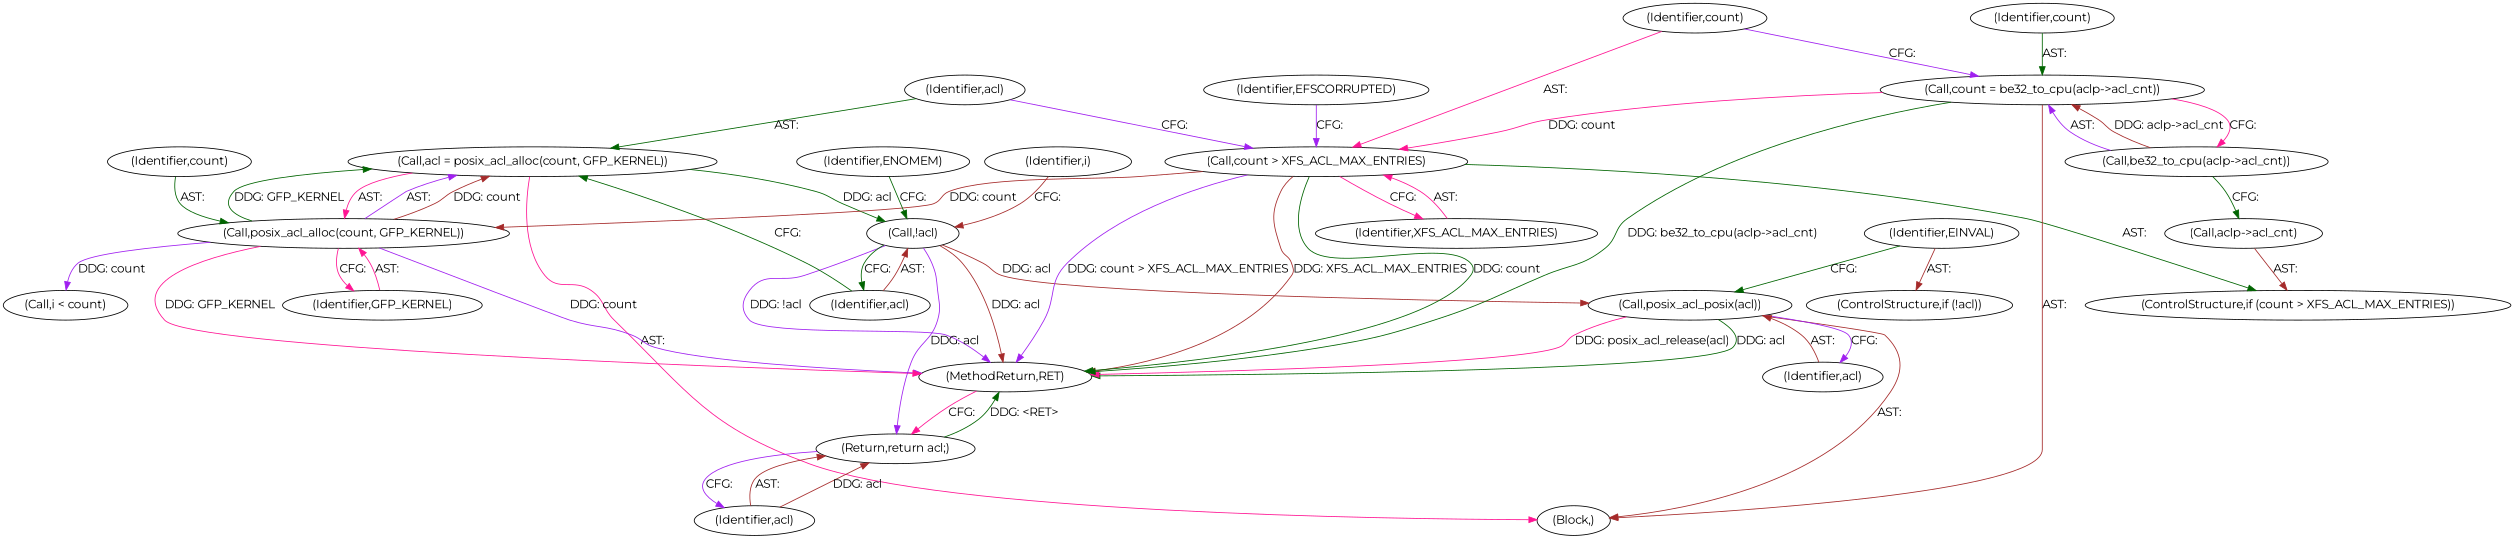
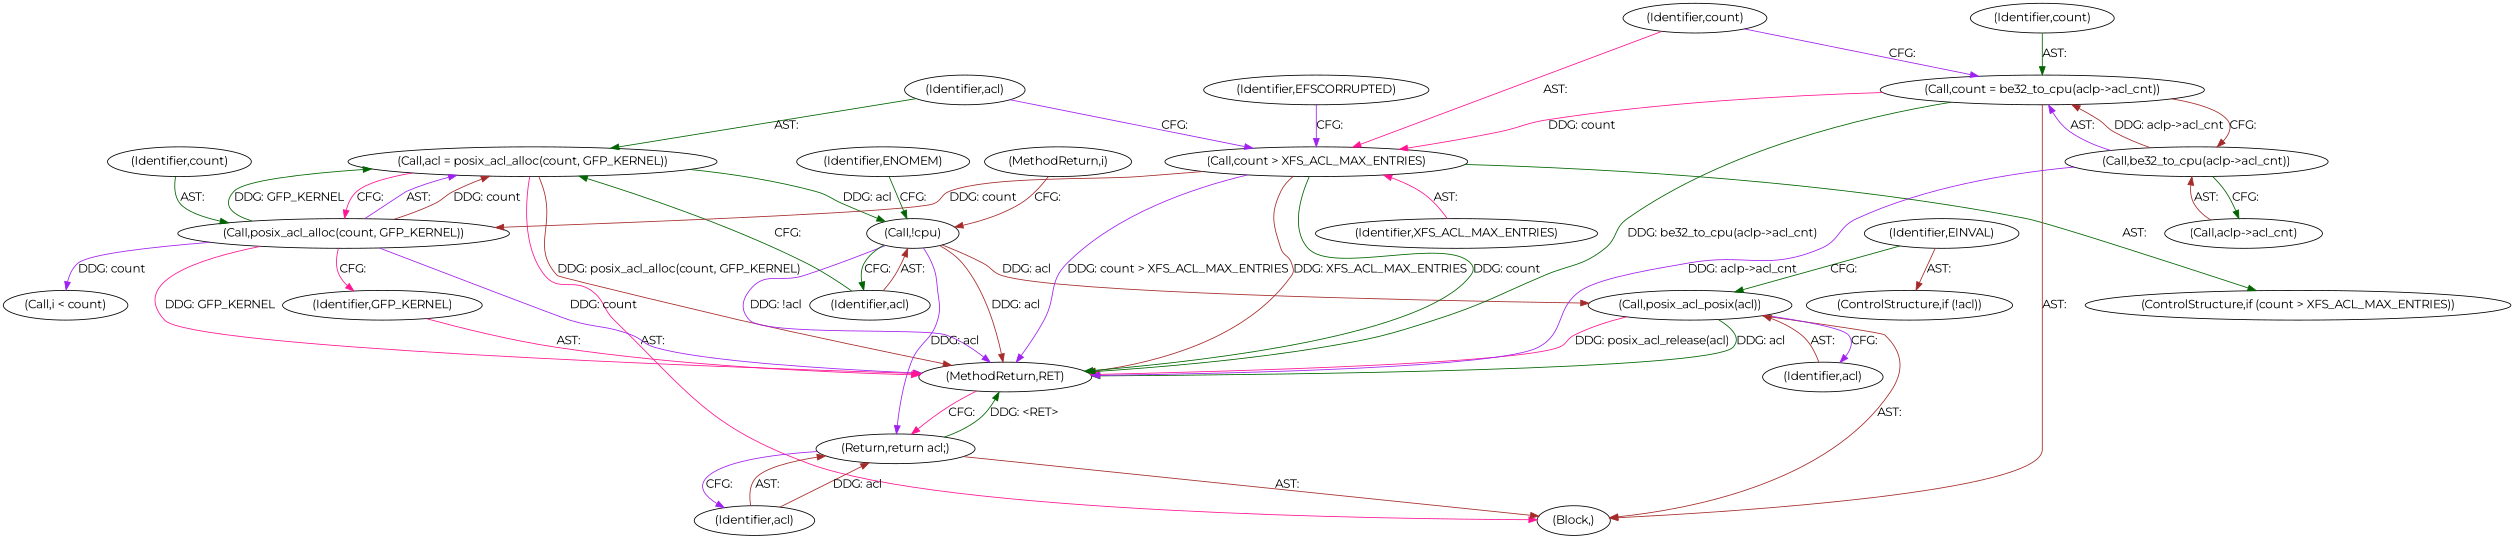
(2212, 110) -> (2212, 110)
(1058, 162) -> (1058, 162)
(1377, 197) -> none
(372, 198) -> (372, 198)
(913, 233) -> (913, 233)
(2268, 266) -> (2195, 206)
(374, 271) -> (643, 358)
none -> (1583, 289)
none -> (699, 311)
none -> (1247, 486)
